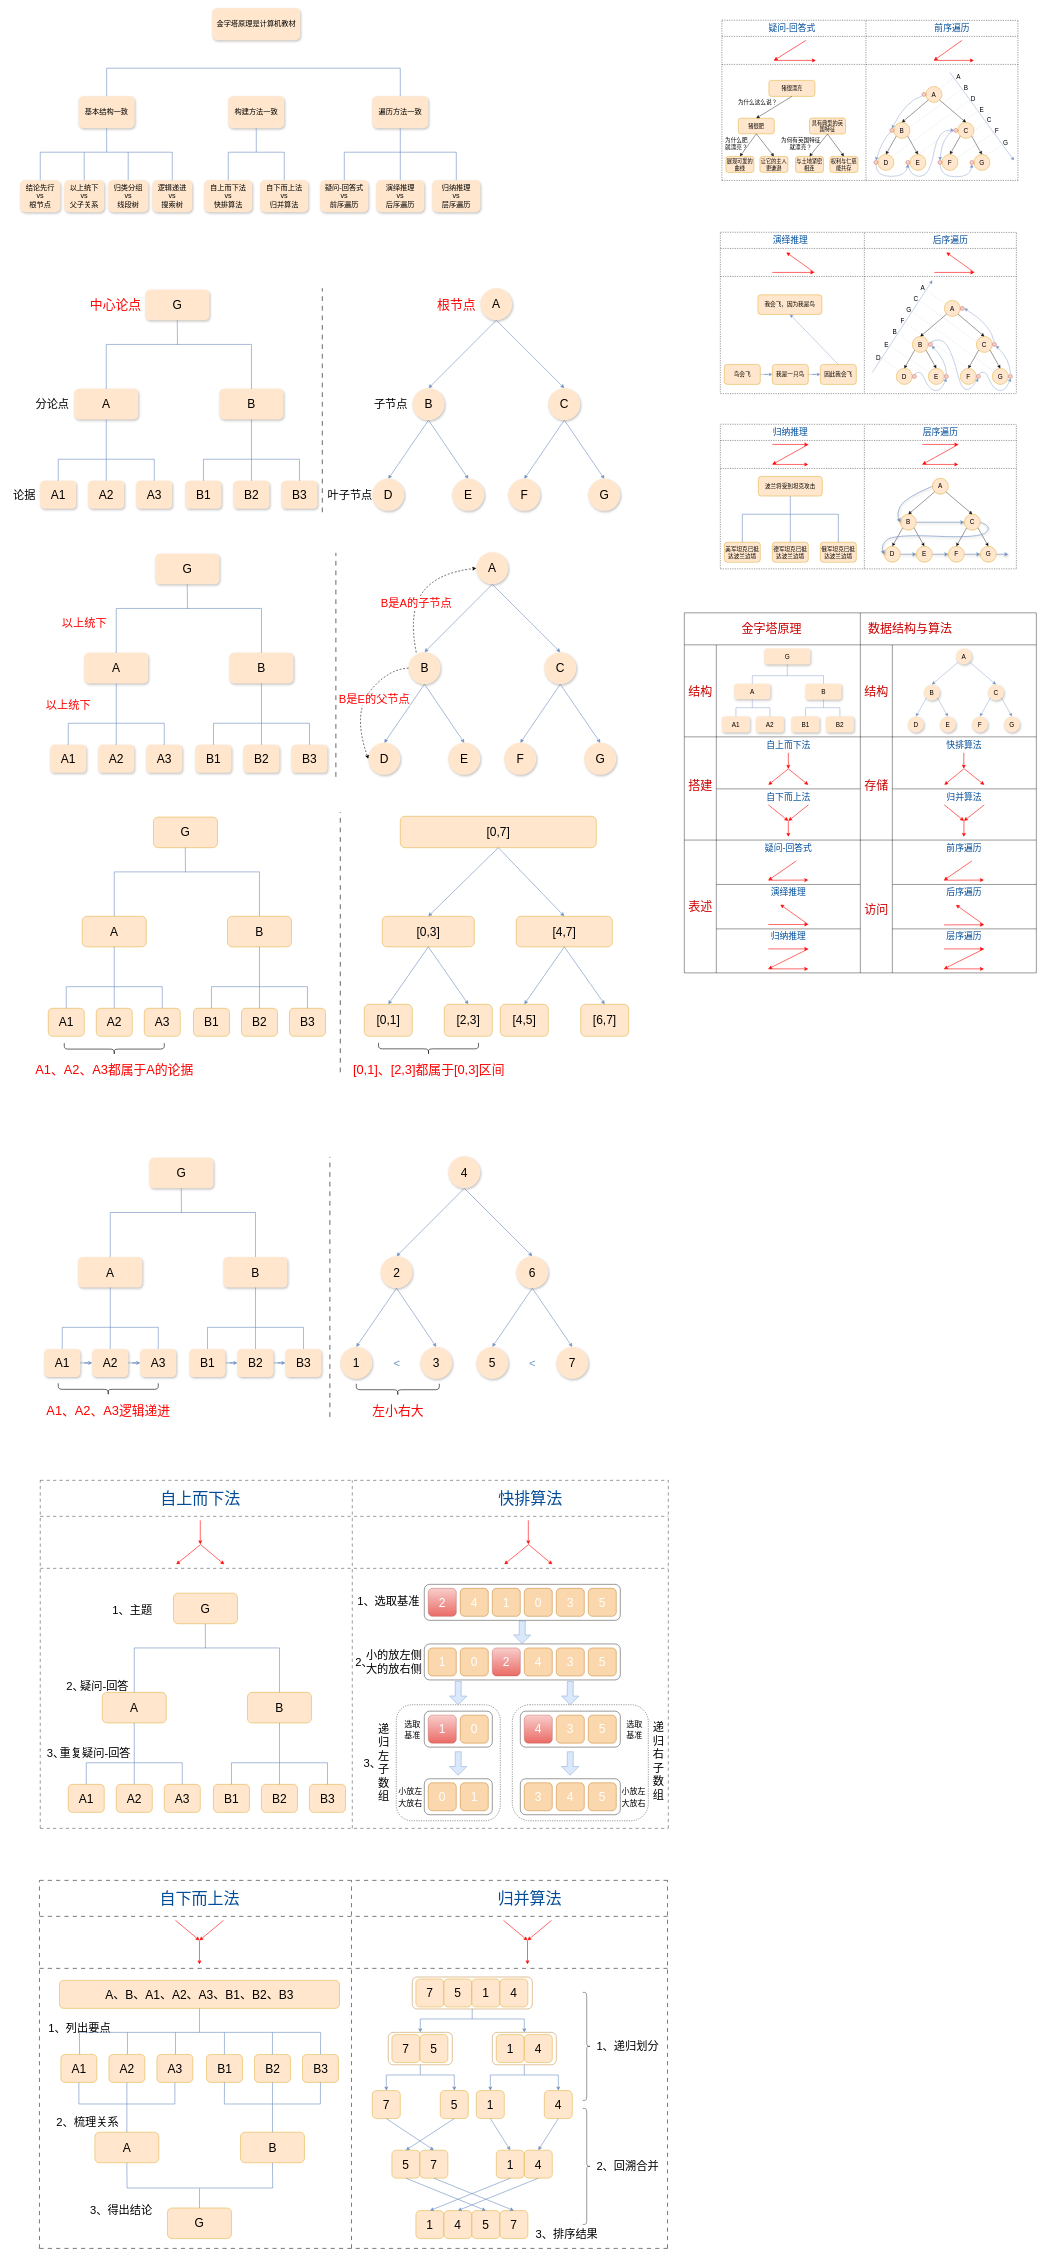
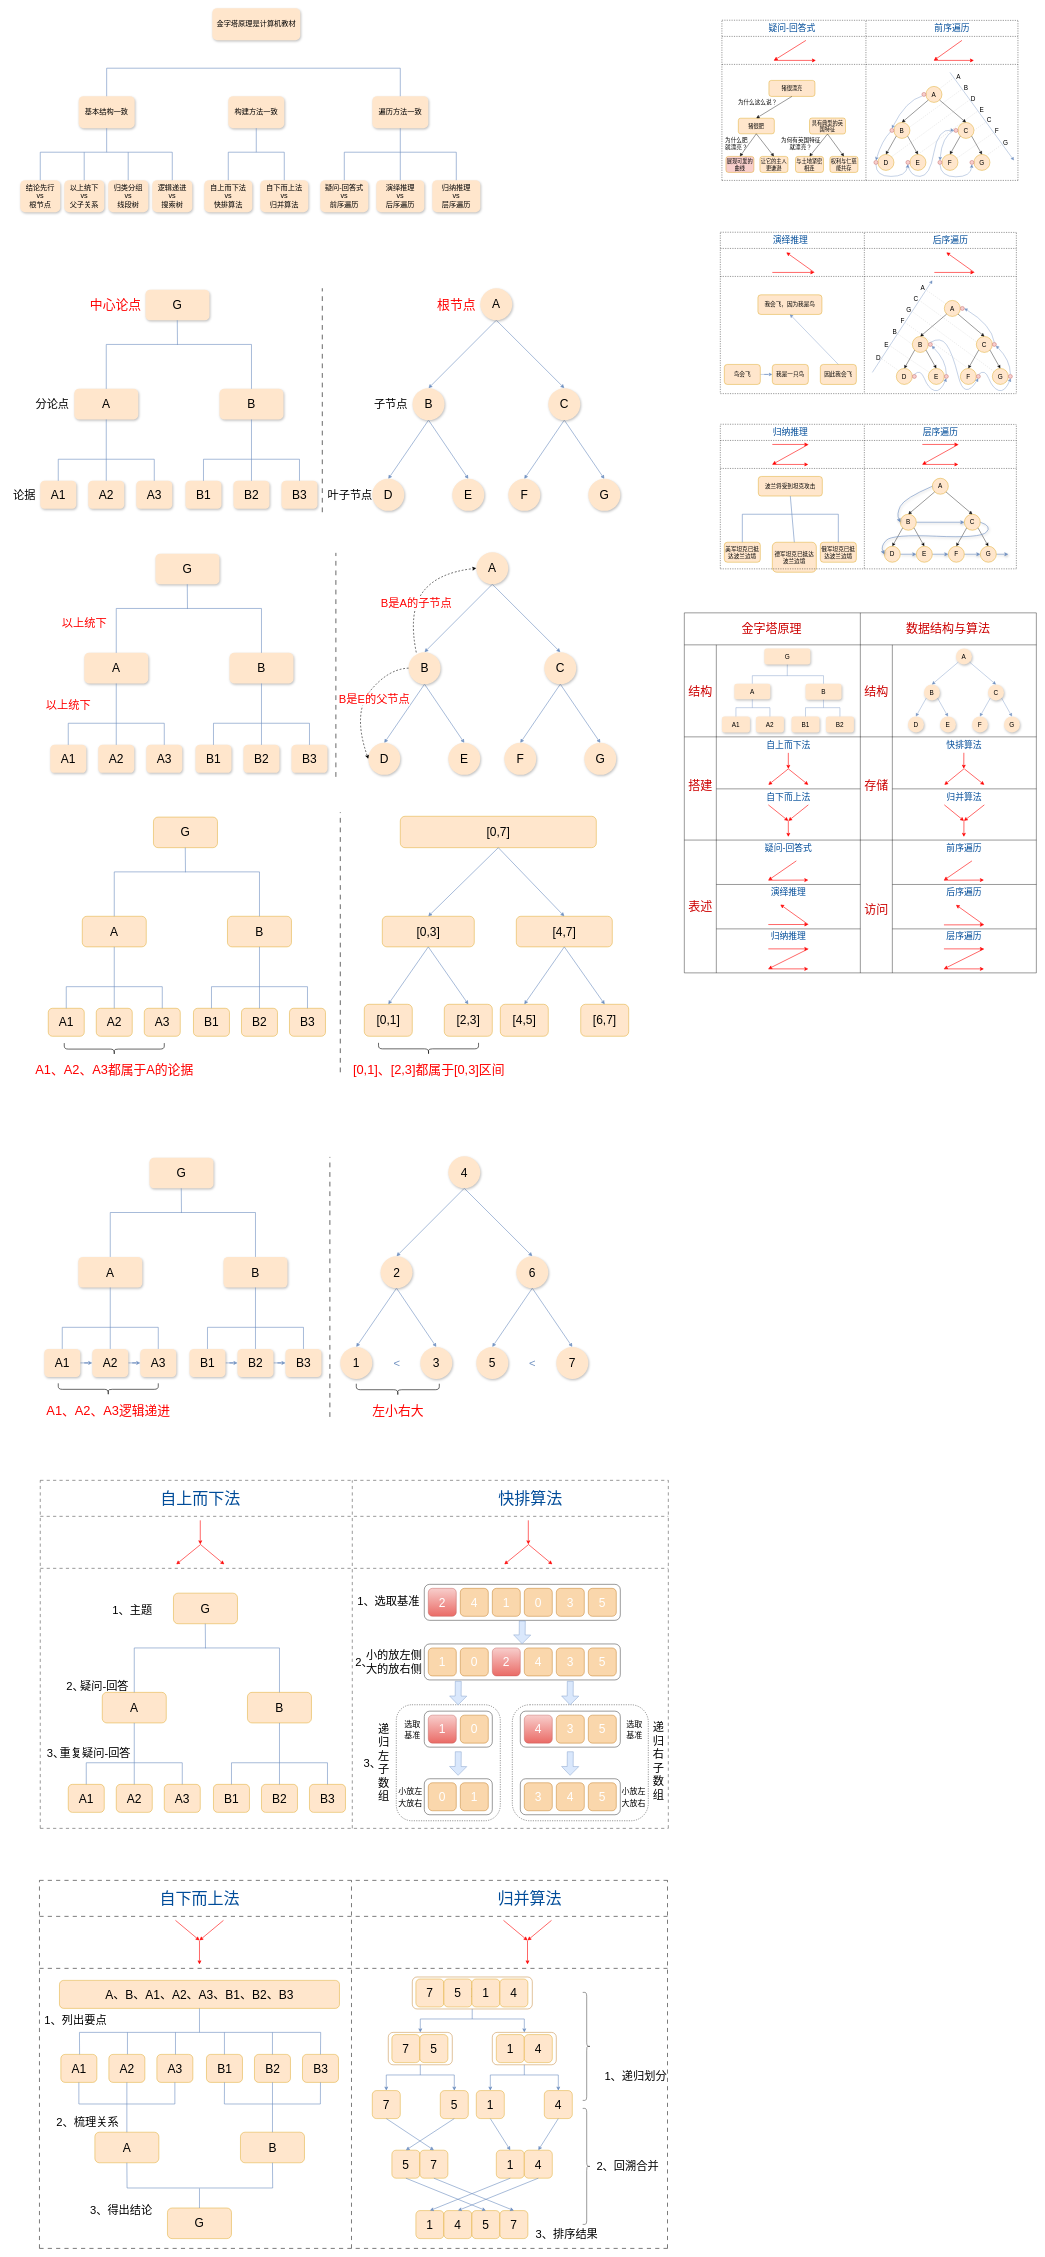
(740, 164) -> (740, 164)
(815, 374) -> none
(790, 552) -> (794, 557)
(910, 629) -> (948, 629)
(79, 2028) -> (75, 2020)
(627, 2046) -> (635, 2076)
